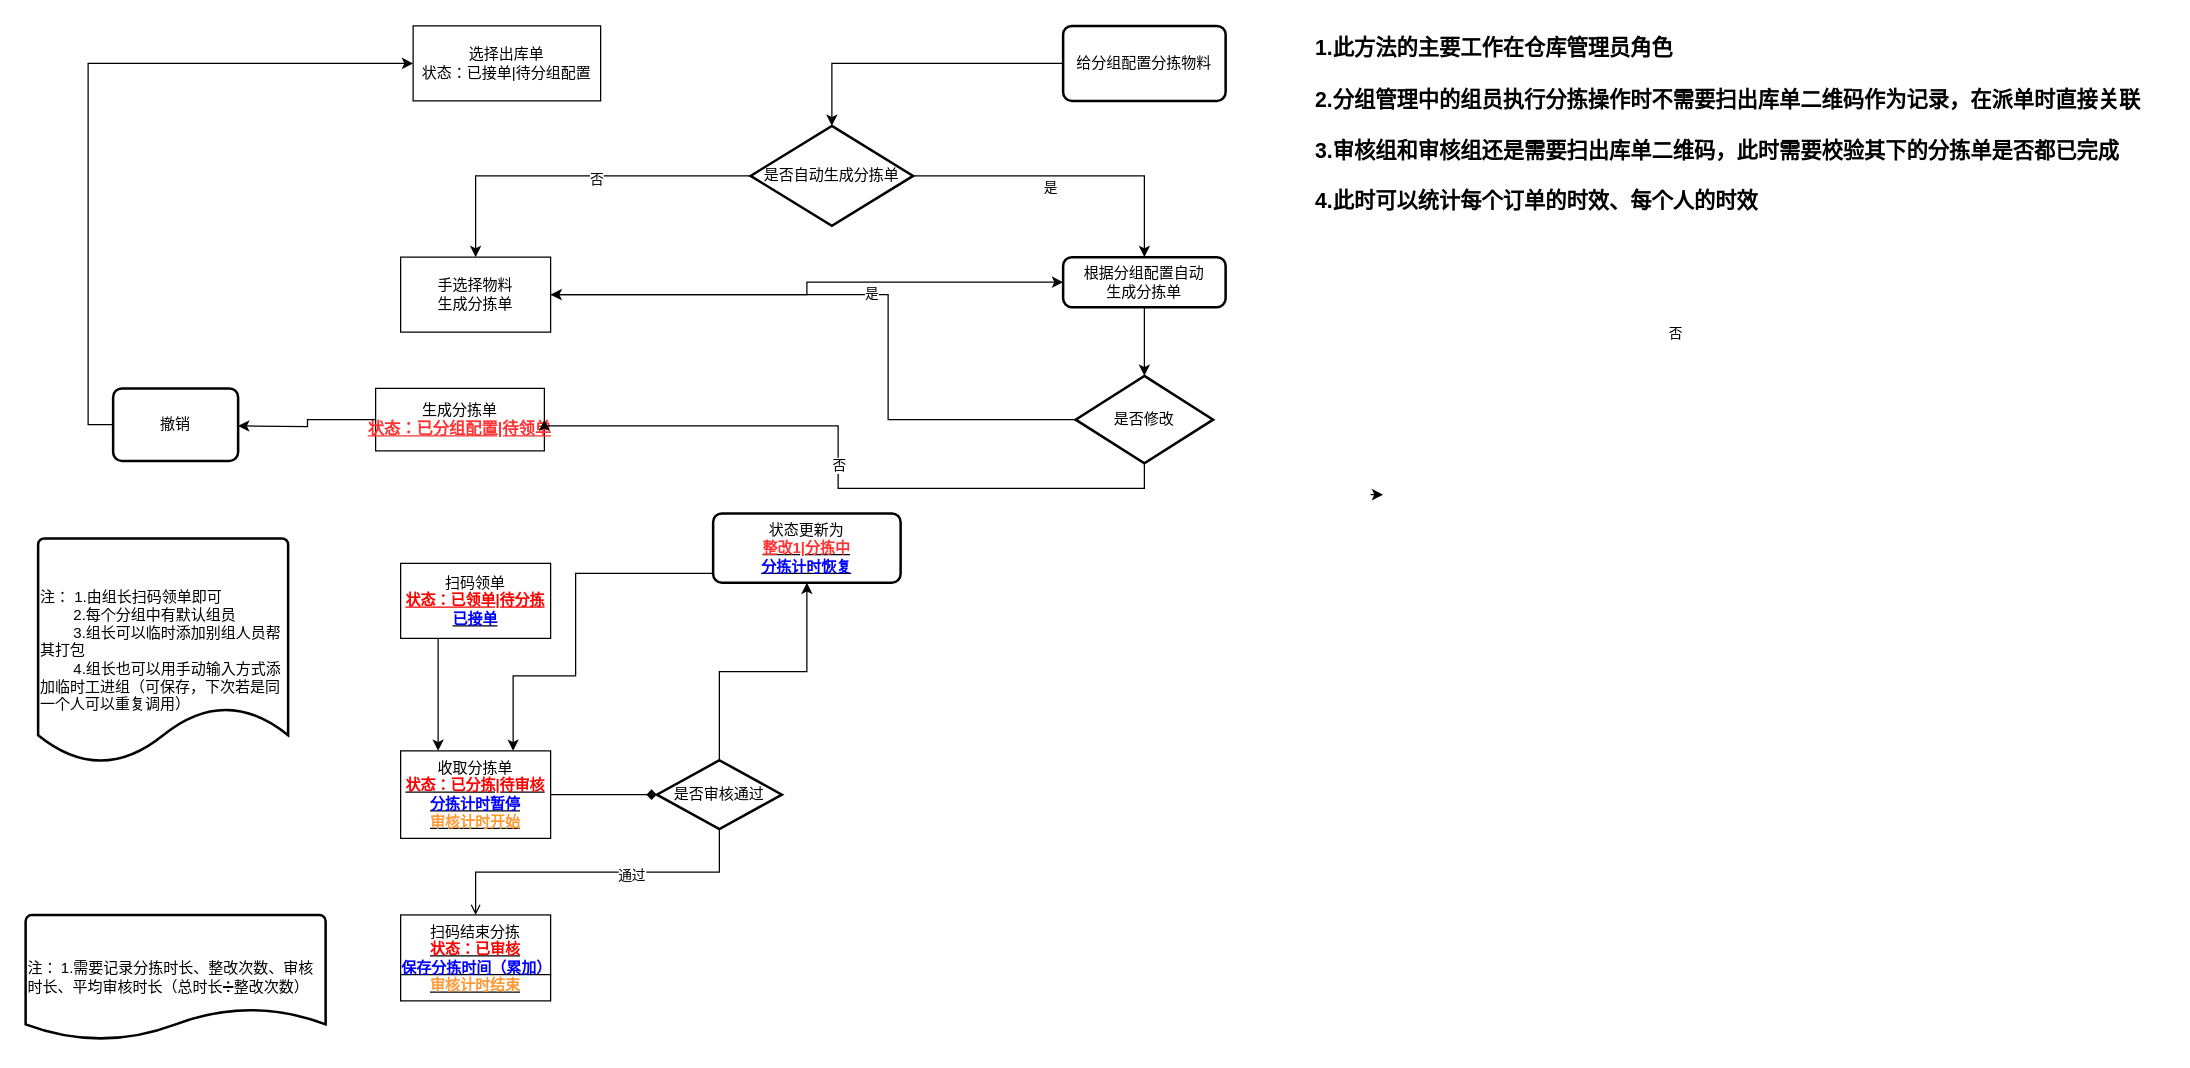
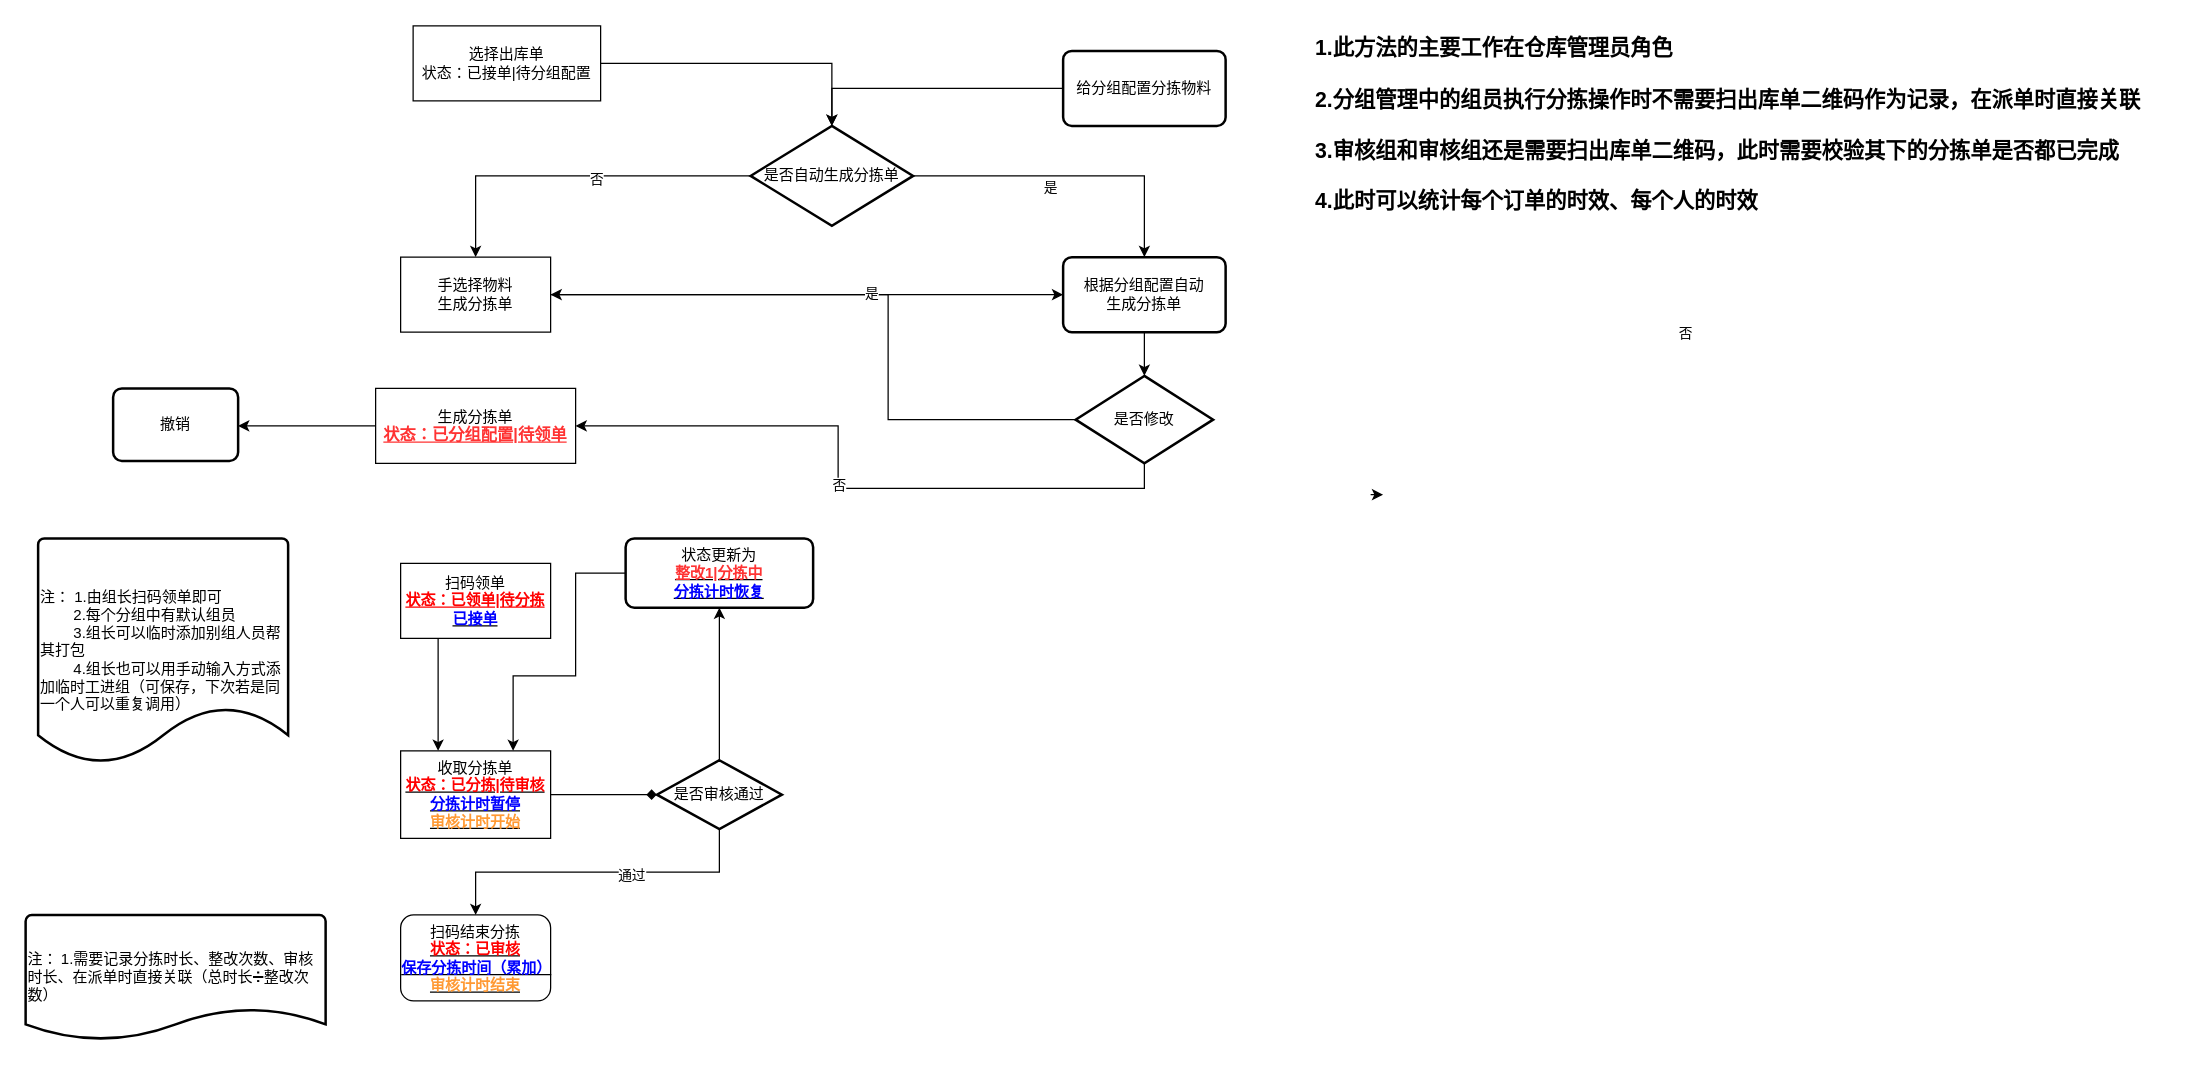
none -> (715, 63)
(1144, 63) -> (1144, 88)
(88, 98) -> none
(1144, 282) -> (1144, 294)
(460, 419) -> (476, 426)
(807, 548) -> (719, 573)
(476, 907) -> (476, 905)
(476, 958) -> (476, 958)
(177, 977) -> (177, 977)
